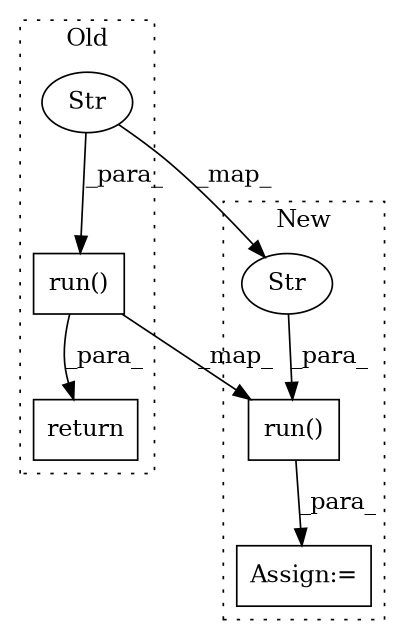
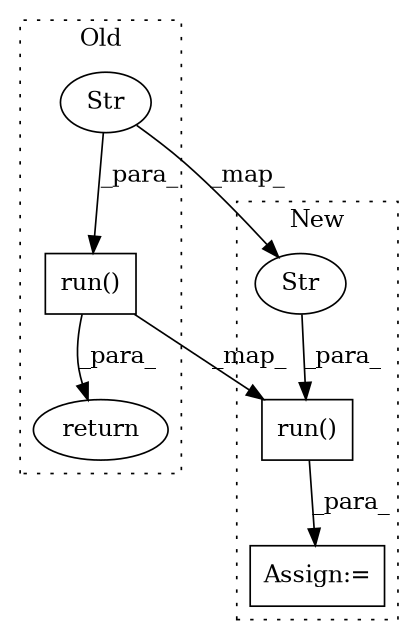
(86, 430) -> (101, 430)
